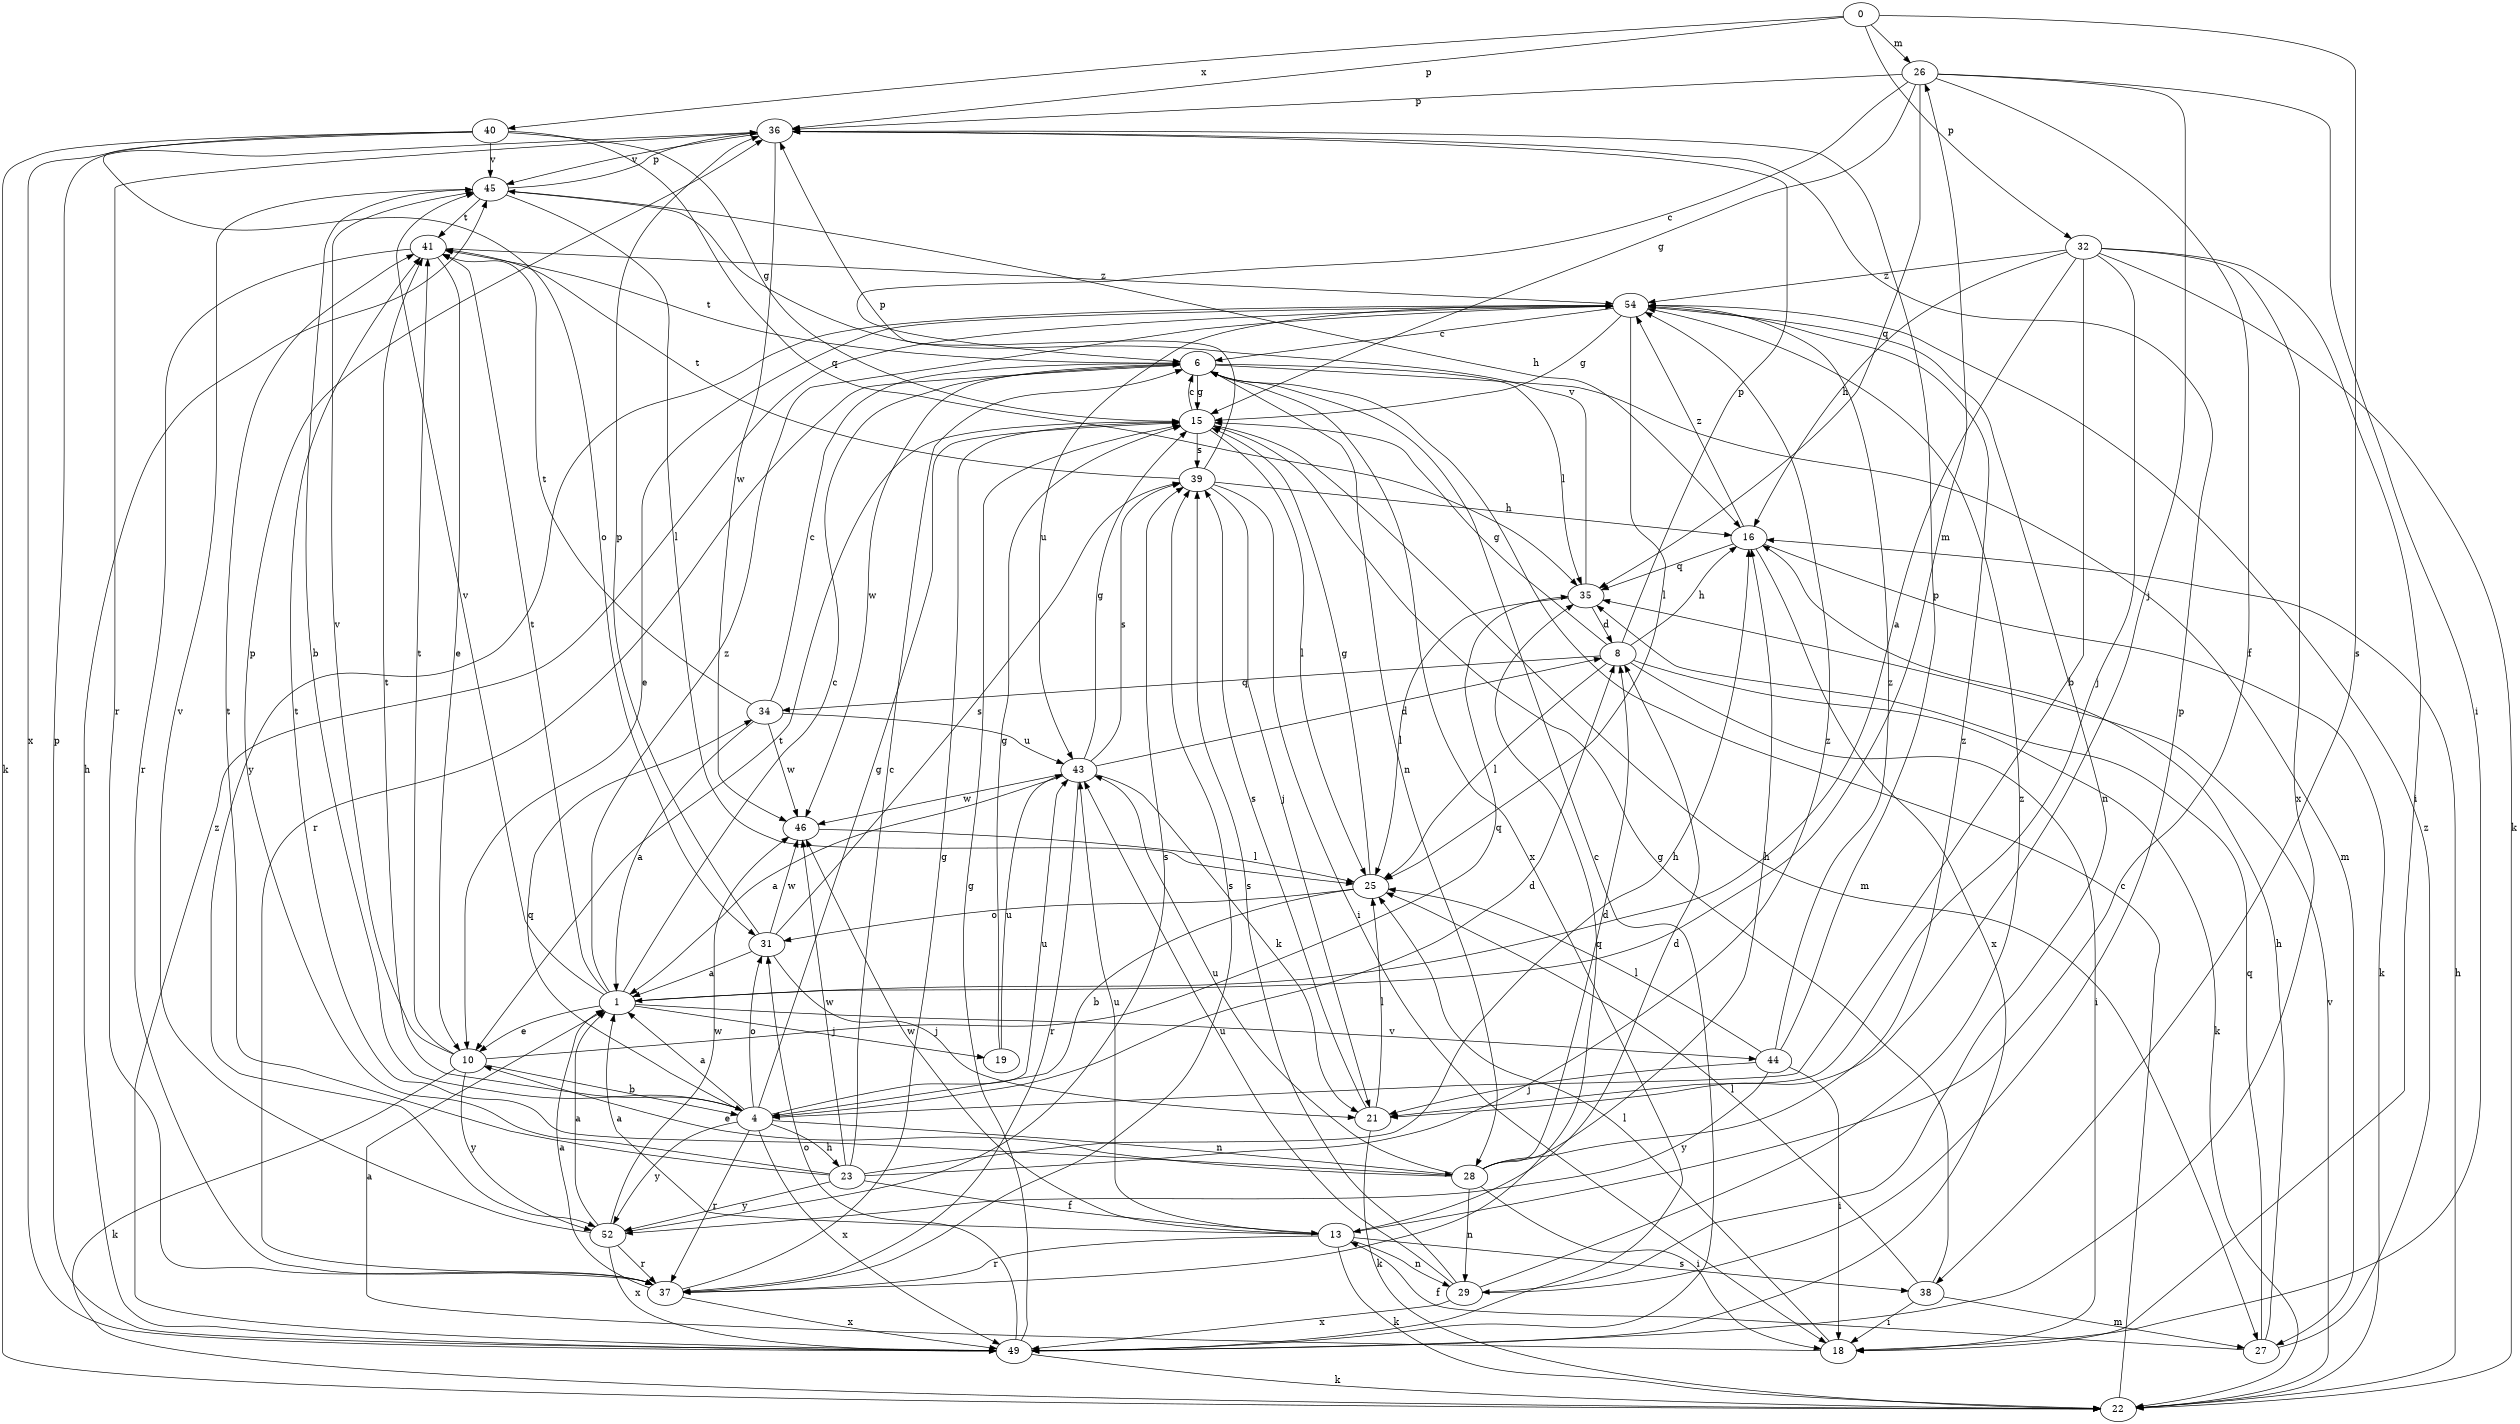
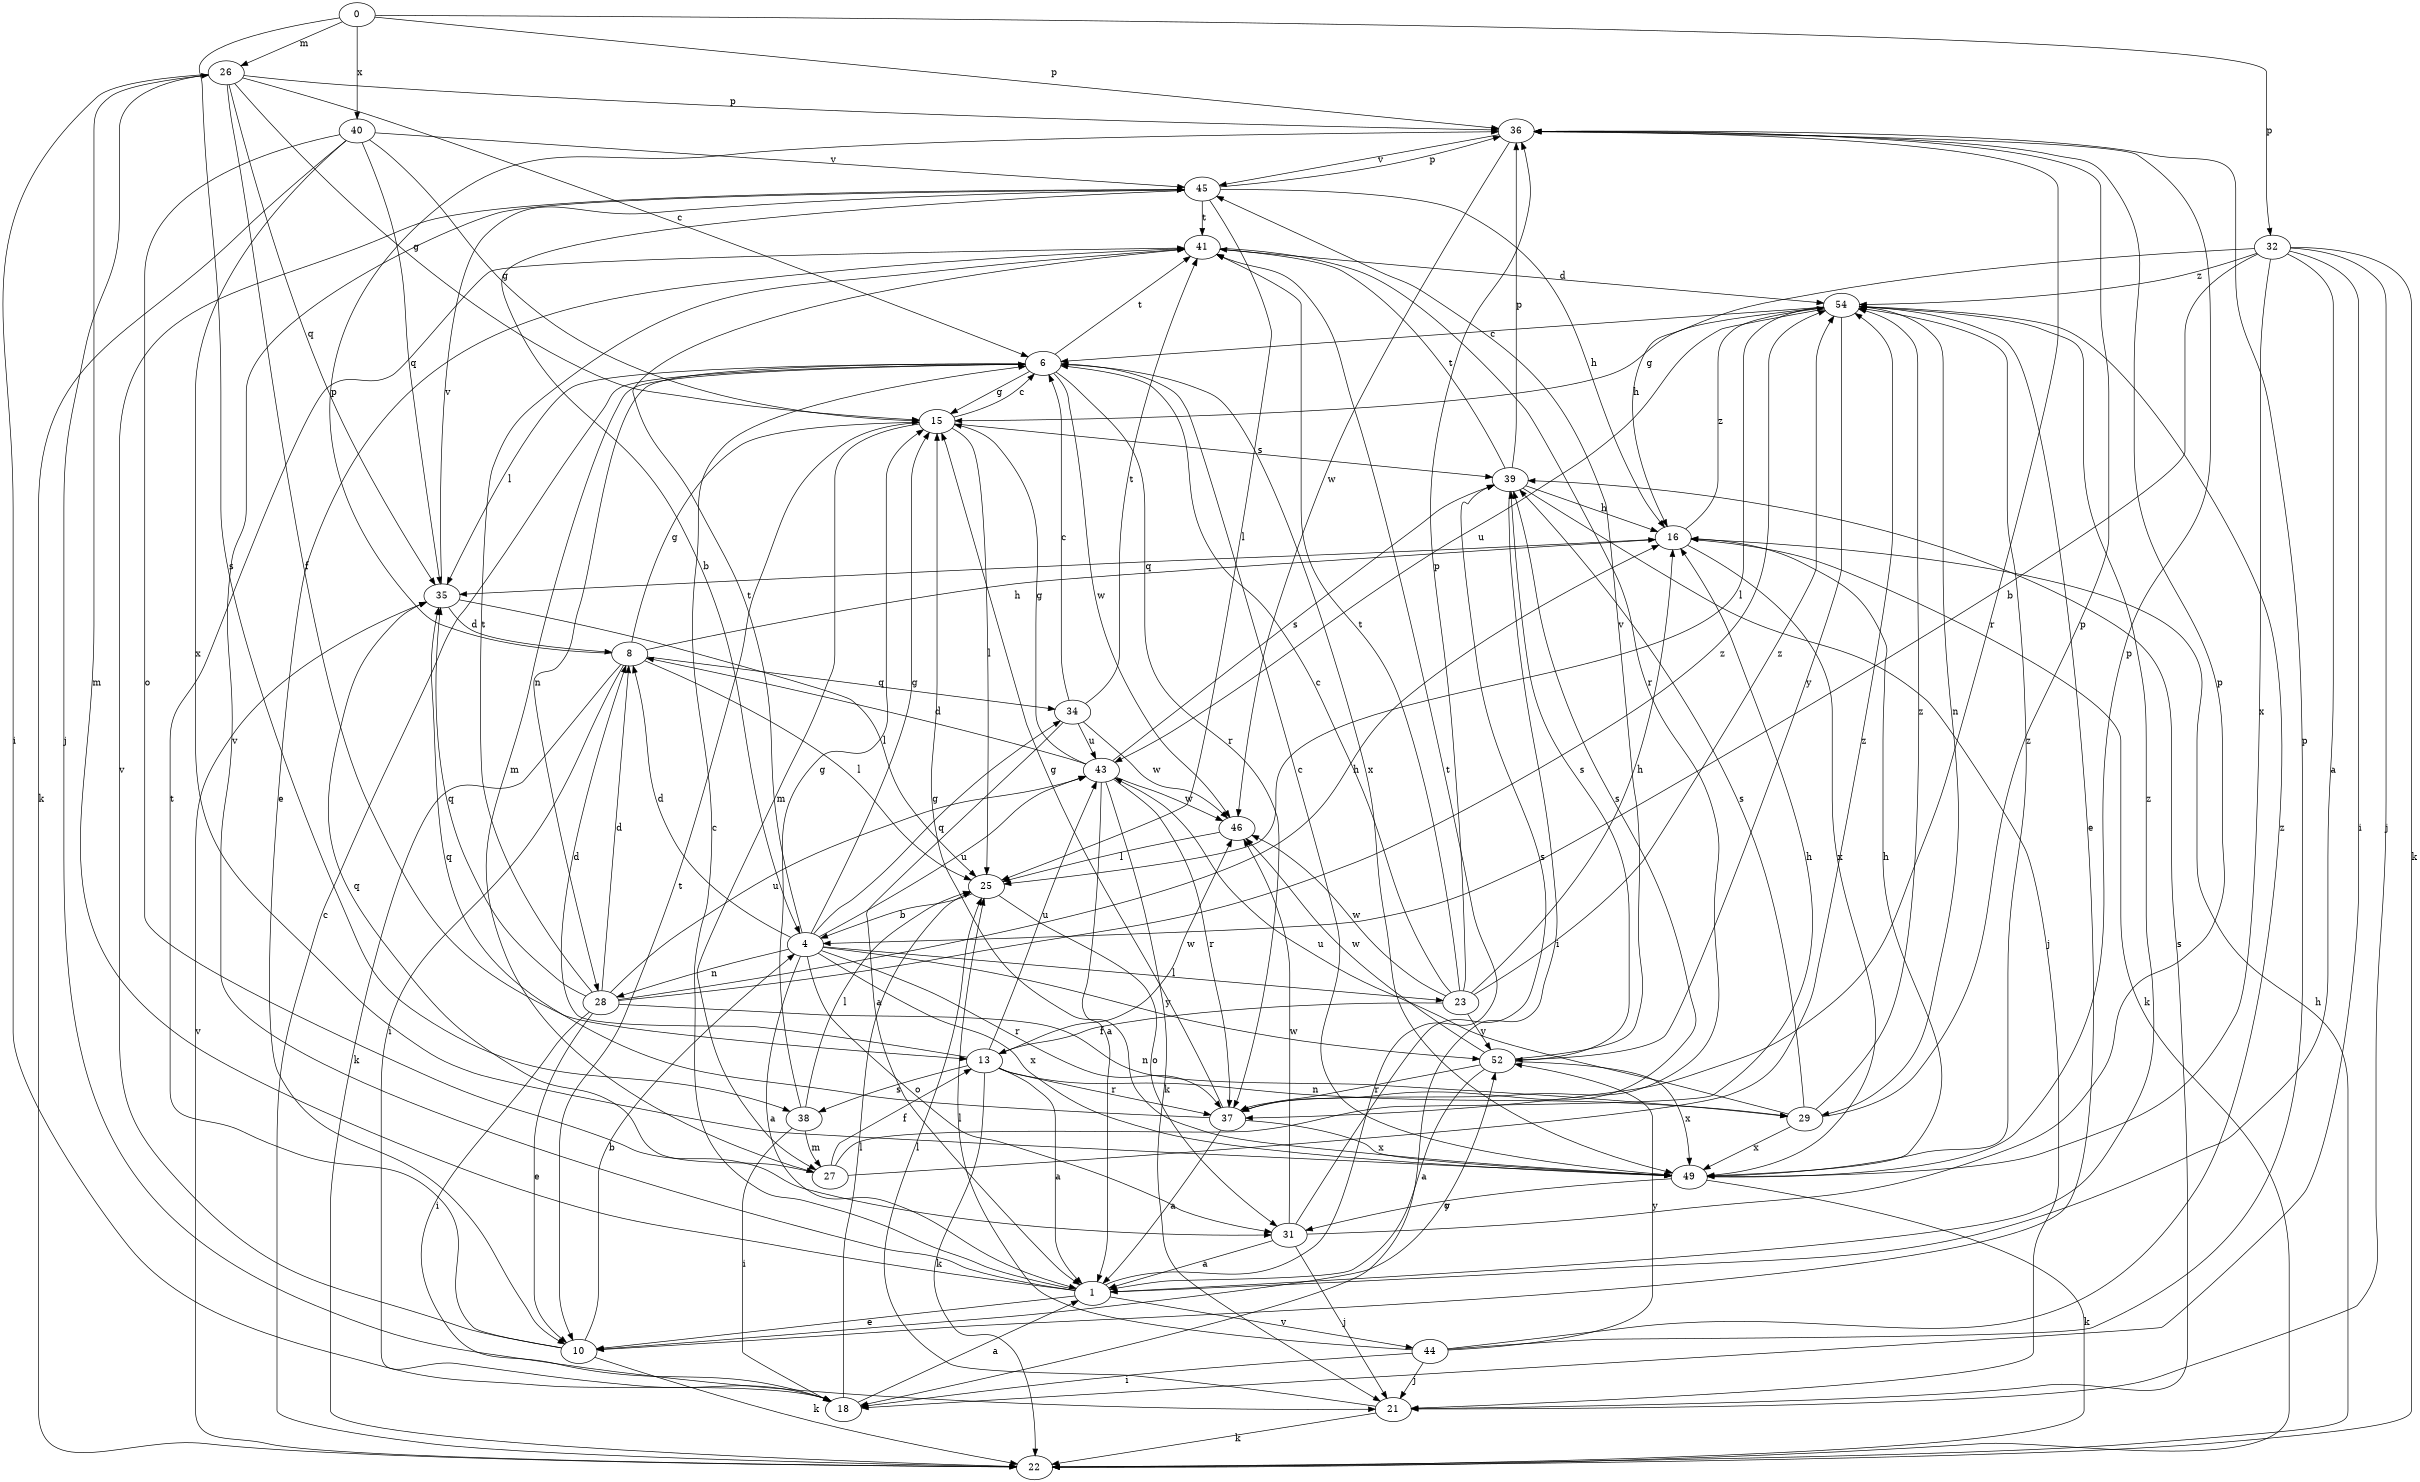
(1104, 276) -> (1563, 276)
(1335, 633) -> none
(1161, 1003) -> (455, 830)
(1001, 1061) -> none
(89, 1102) -> (1887, 895)
(830, 1148) -> (1174, 974)
